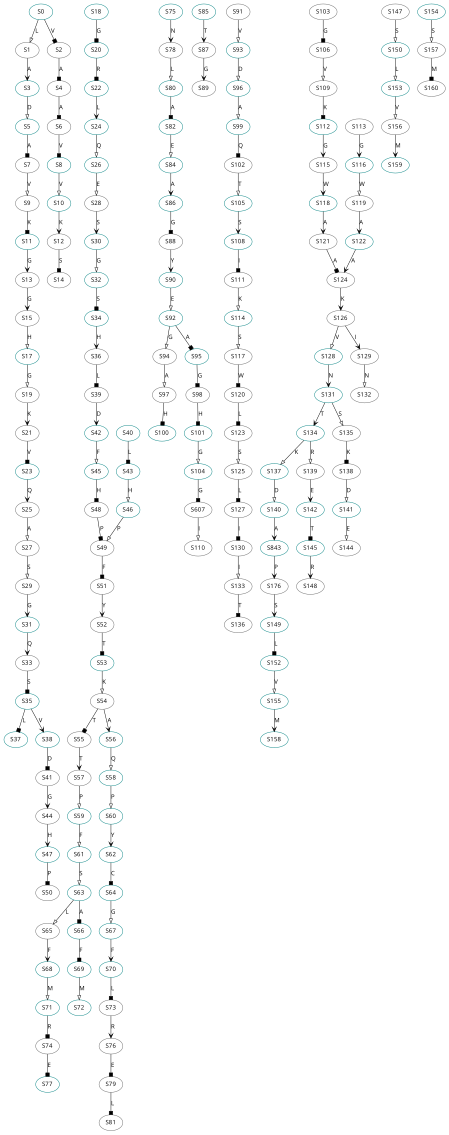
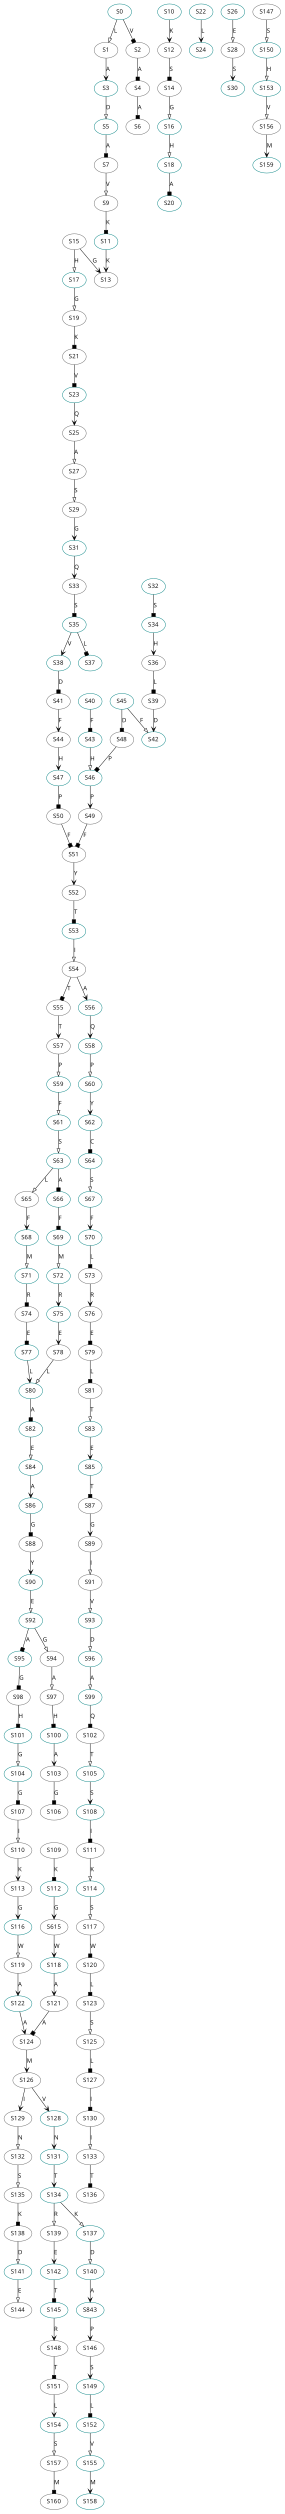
(204, 29) -> (90, 1484)
(99, 31) -> (172, 184)
(173, 31) -> (60, 1333)
(96, 67) -> none
(323, 67) -> none
(397, 69) -> (269, 69)
none -> (169, 127)
(96, 144) -> none
(59, 165) -> none
(323, 165) -> (54, 1927)
(96, 259) -> none
(30, 261) -> (108, 261)
(27, 297) -> (89, 259)
(343, 299) -> (30, 2061)
(335, 335) -> (39, 2098)
(27, 412) -> (74, 335)
(337, 412) -> (18, 2174)
(96, 450) -> (136, 719)
(130, 452) -> (92, 721)
(99, 491) -> (124, 721)
(198, 510) -> (18, 1812)
(99, 527) -> (107, 757)
(116, 527) -> (90, 795)
(274, 586) -> (90, 2348)
(104, 682) -> (75, 950)
(111, 757) -> (90, 1025)
(50, 797) -> (60, 721)
none -> (65, 833)
(113, 912) -> (92, 1180)
none -> (58, 1293)
none -> (29, 1369)
none -> (90, 1429)
none -> (90, 1561)
none -> (54, 1753)
none -> (18, 1867)
none -> (54, 2387)
